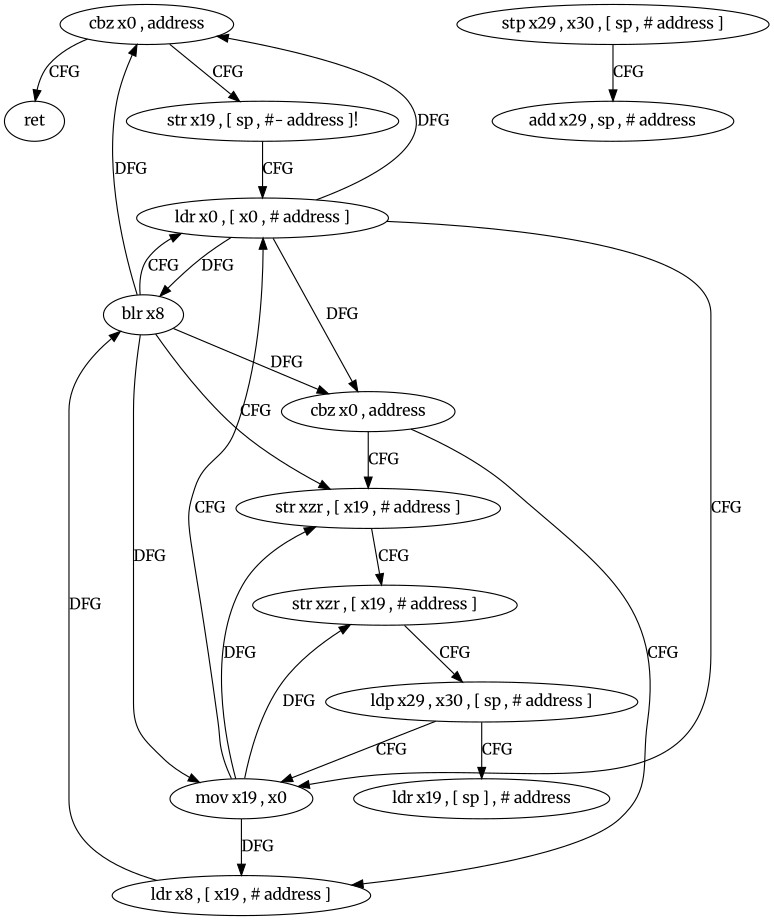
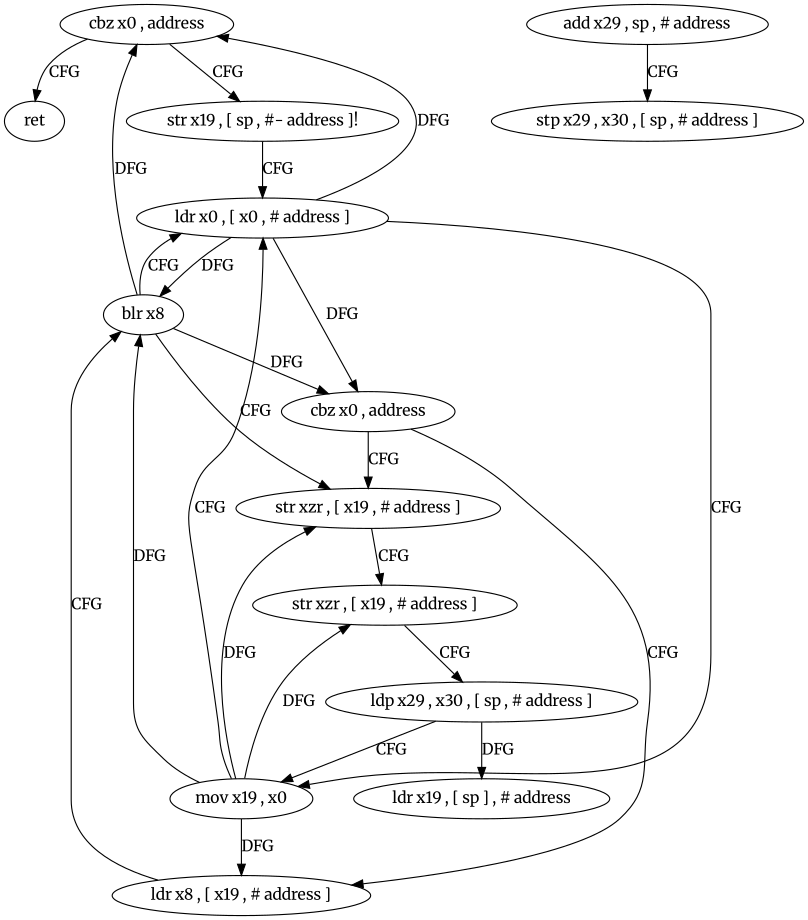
(613, 67) -> (647, 67)
(133, 568) -> (133, 579)
(86, 605) -> (87, 605)
(497, 750) -> (498, 750)
